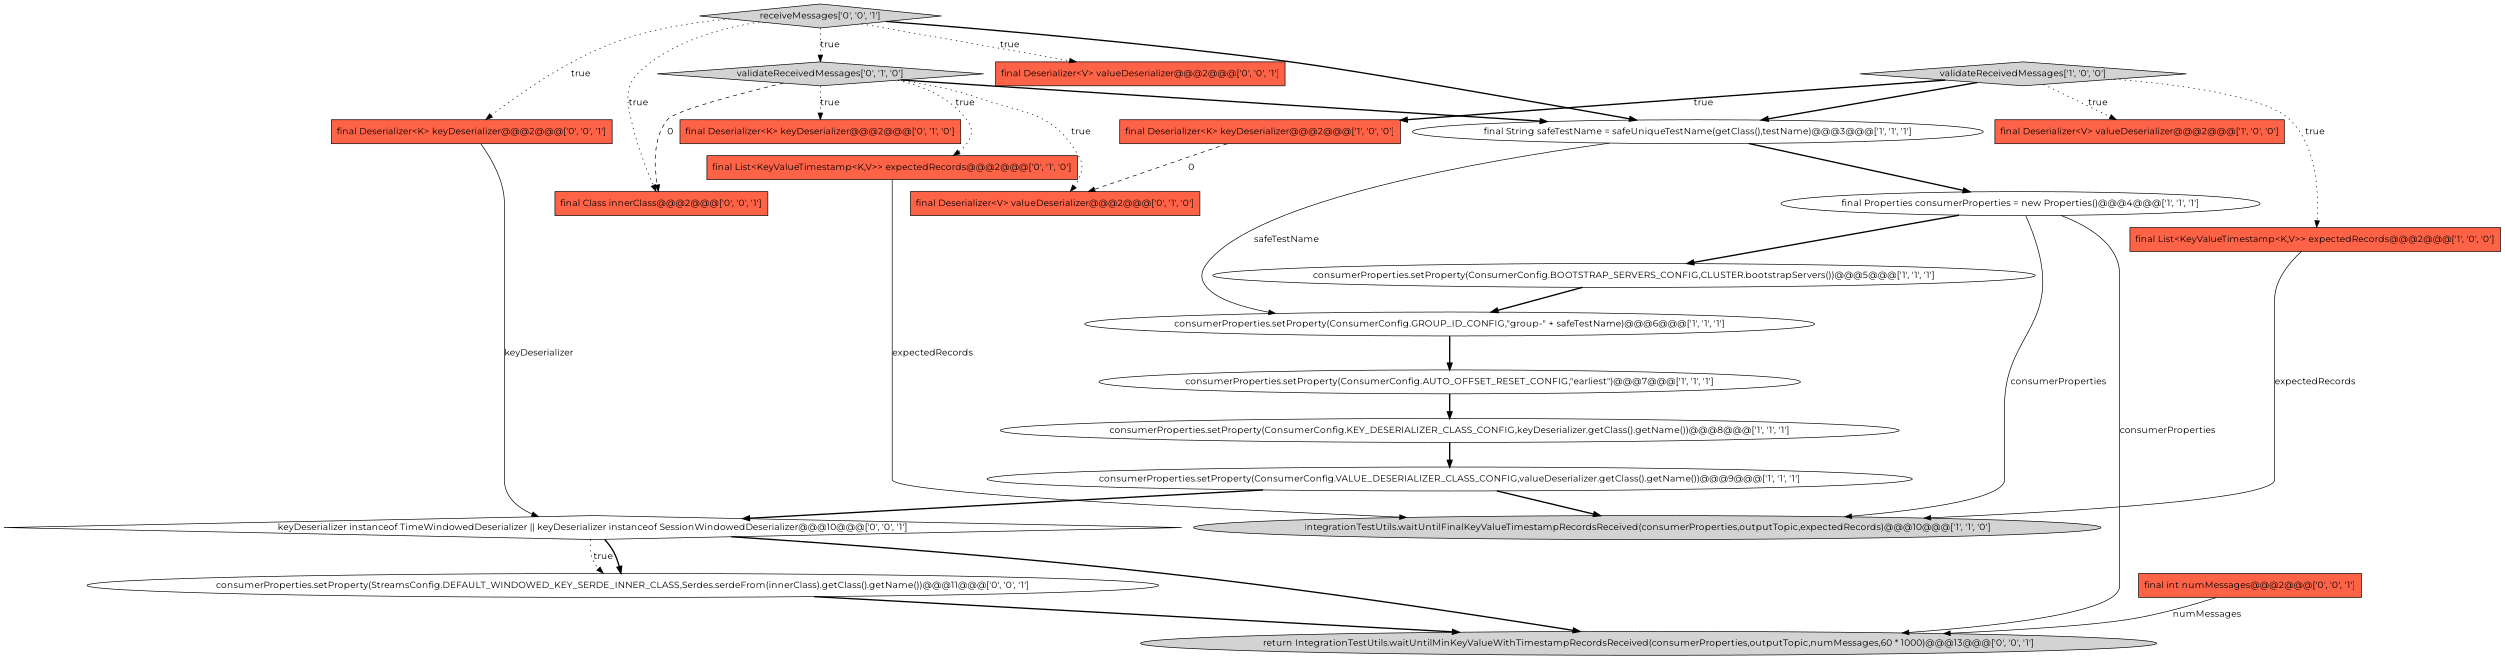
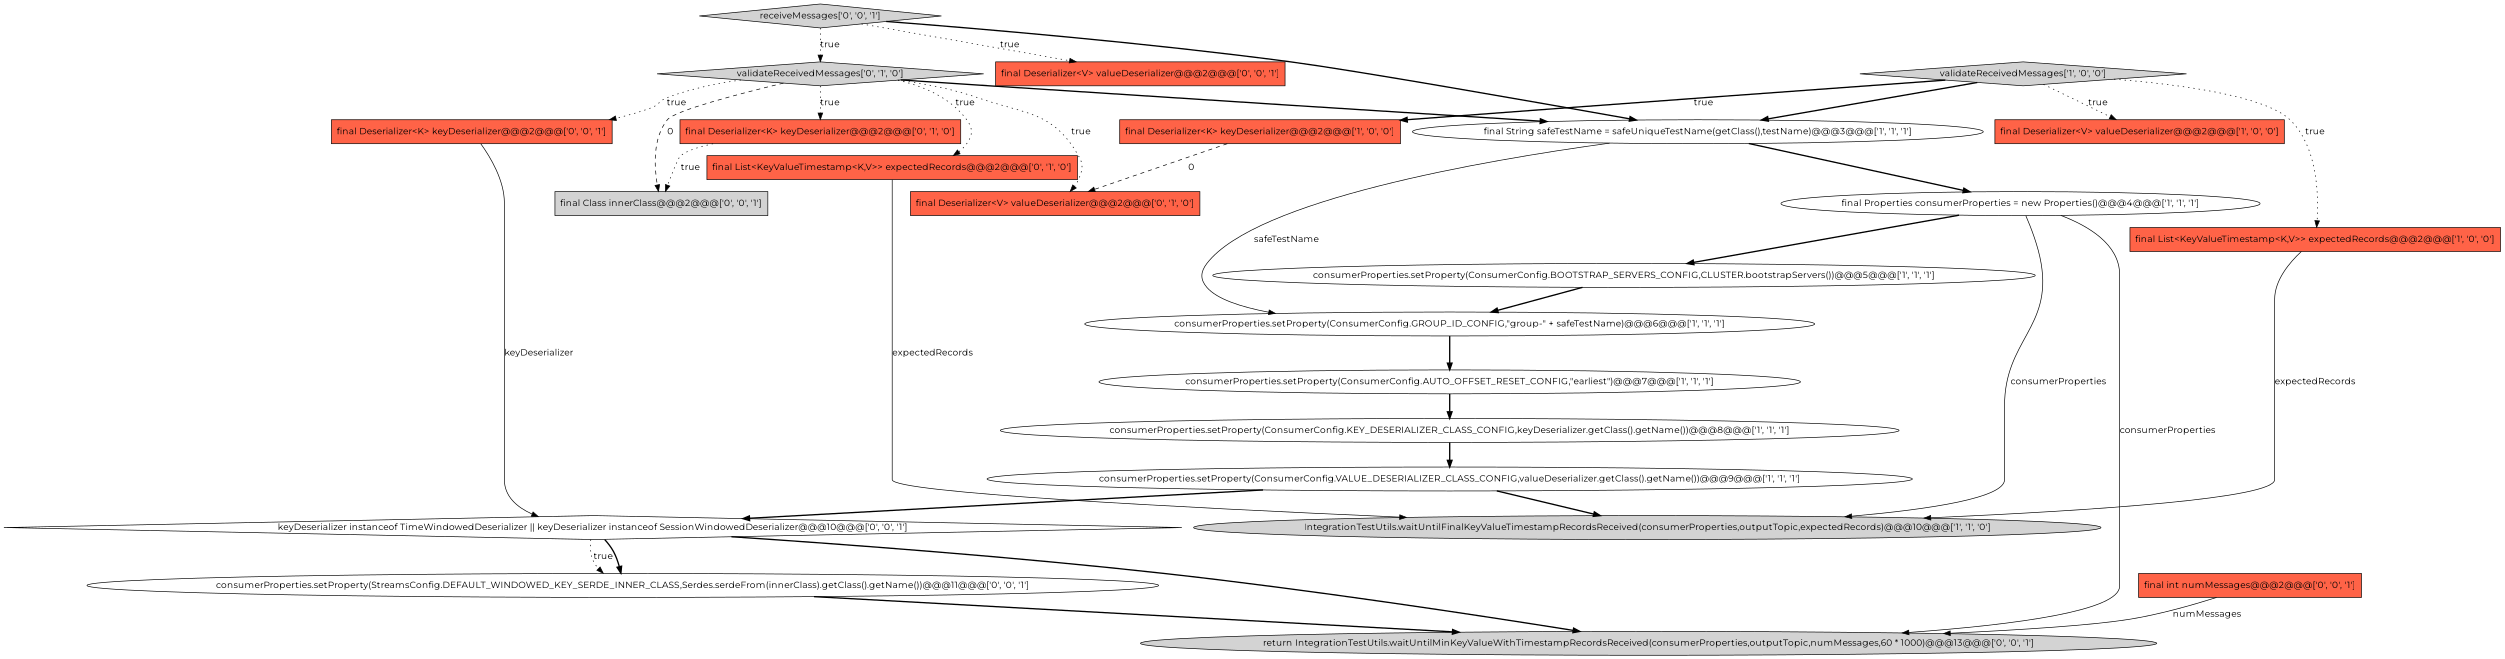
(603, 47) -> (677, 94)
(643, 68) -> (682, 155)
(661, 204) -> (661, 204)
